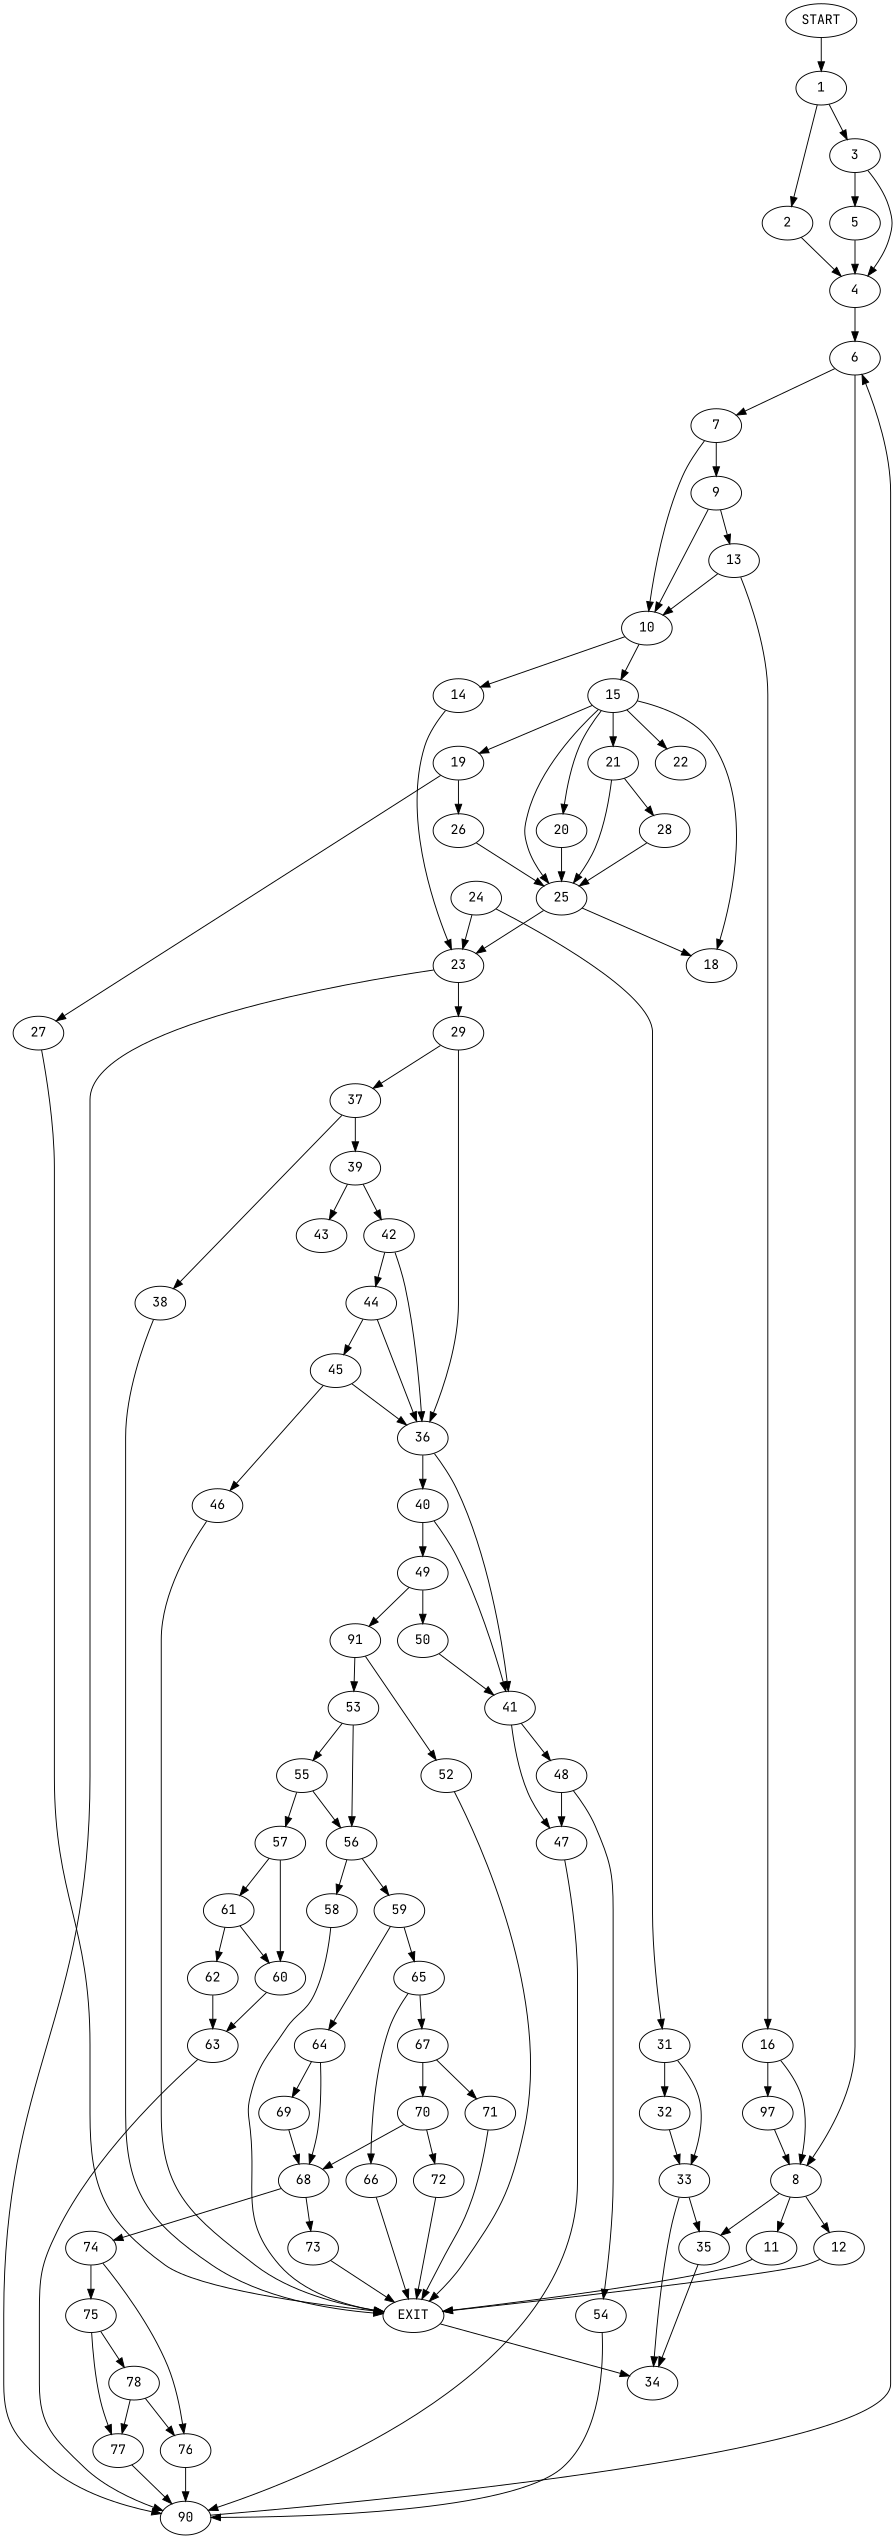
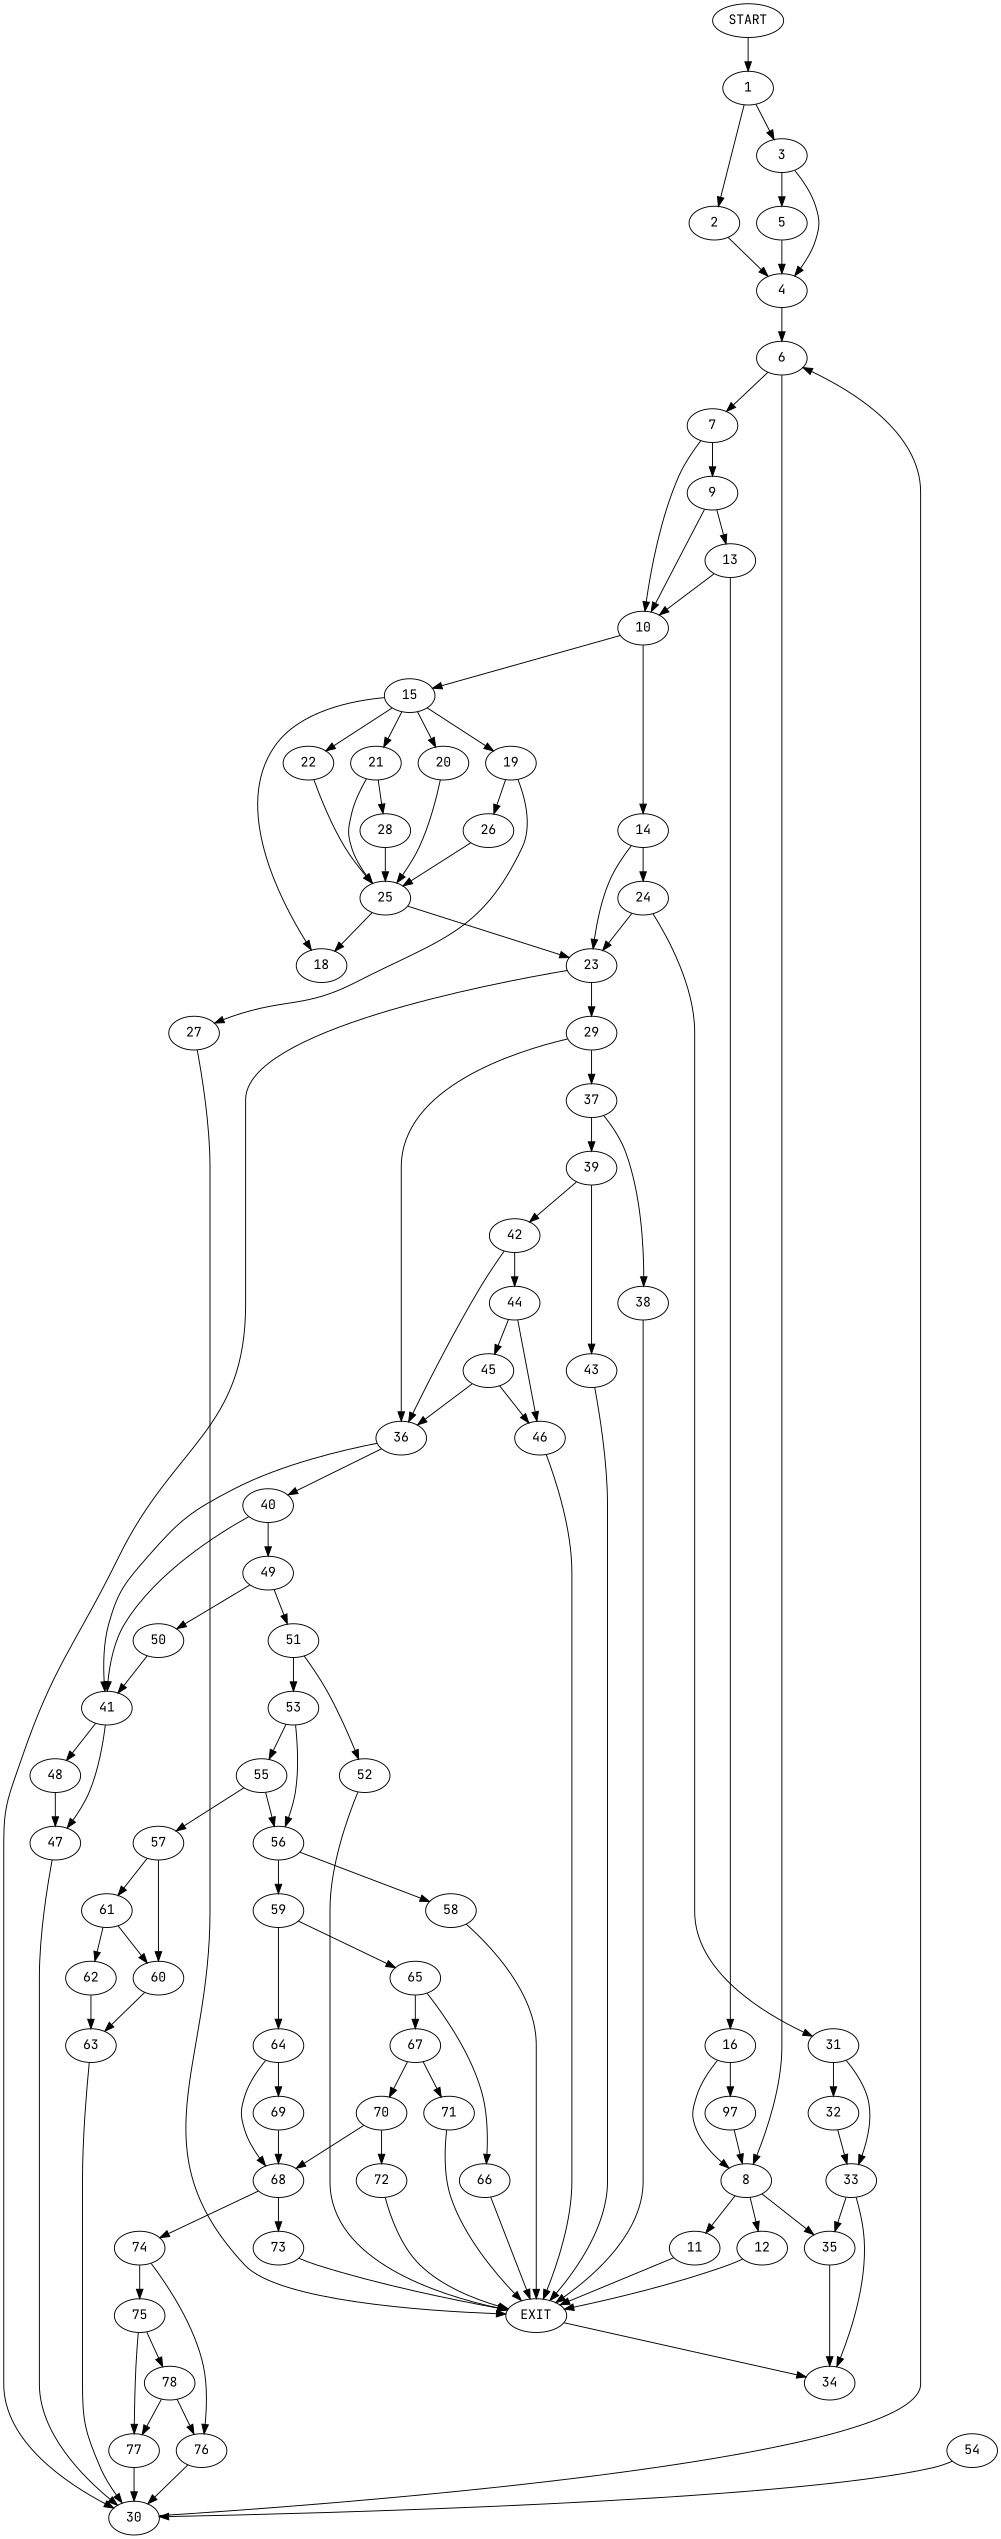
(539, 785) -> (335, 830)
none -> (643, 860)
(395, 1366) -> (526, 1366)
(355, 1641) -> (293, 1641)
none -> (608, 1847)
(613, 2036) -> none
(186, 2518) -> (134, 2518)
